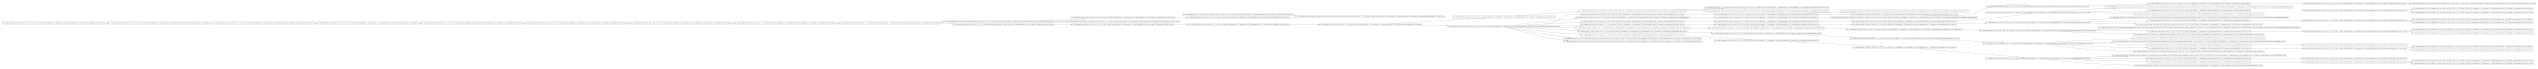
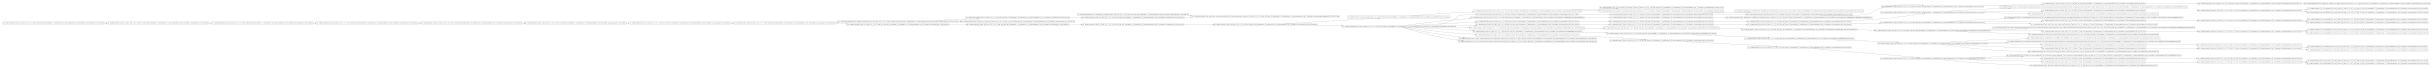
(54, 23) -> none
